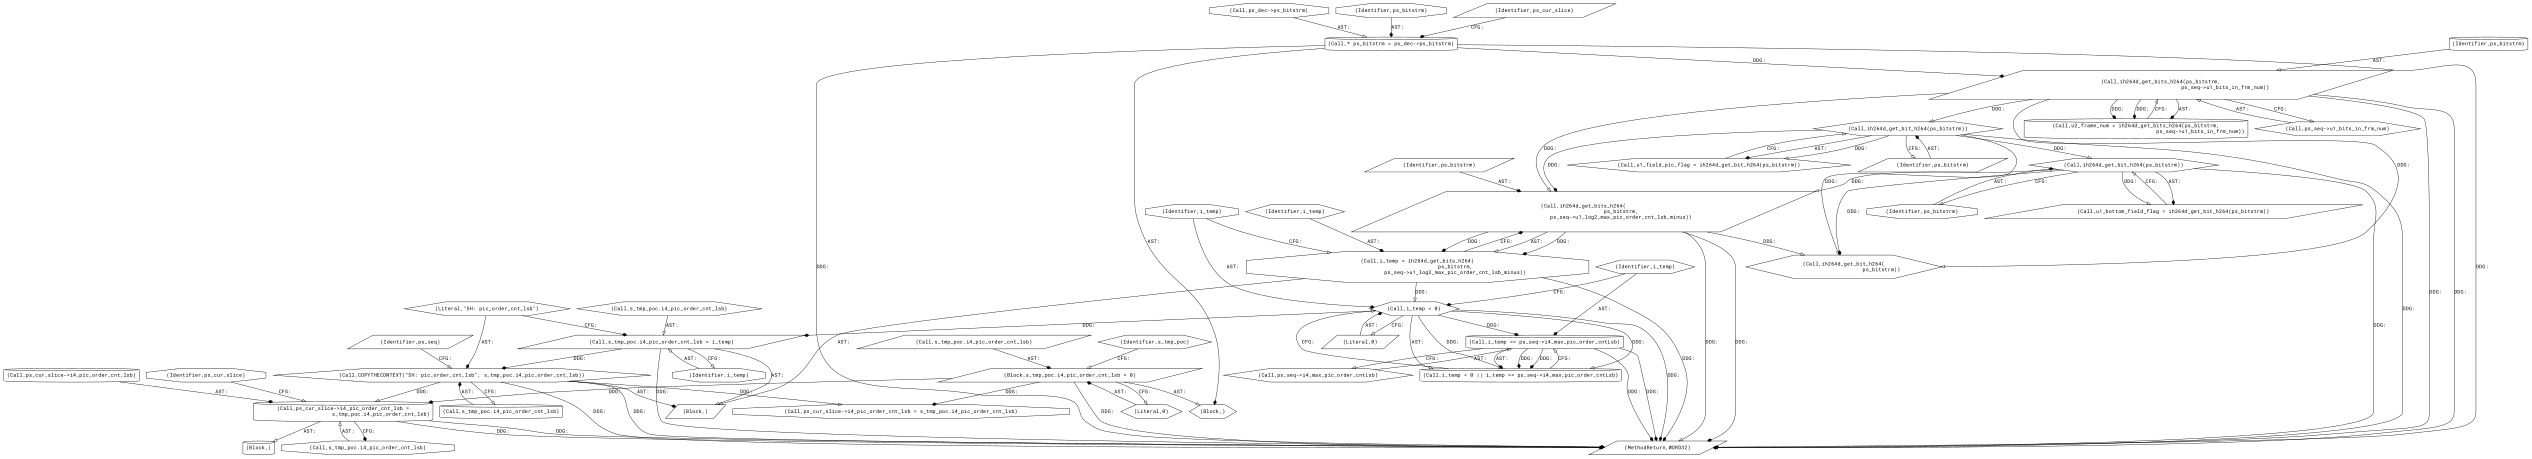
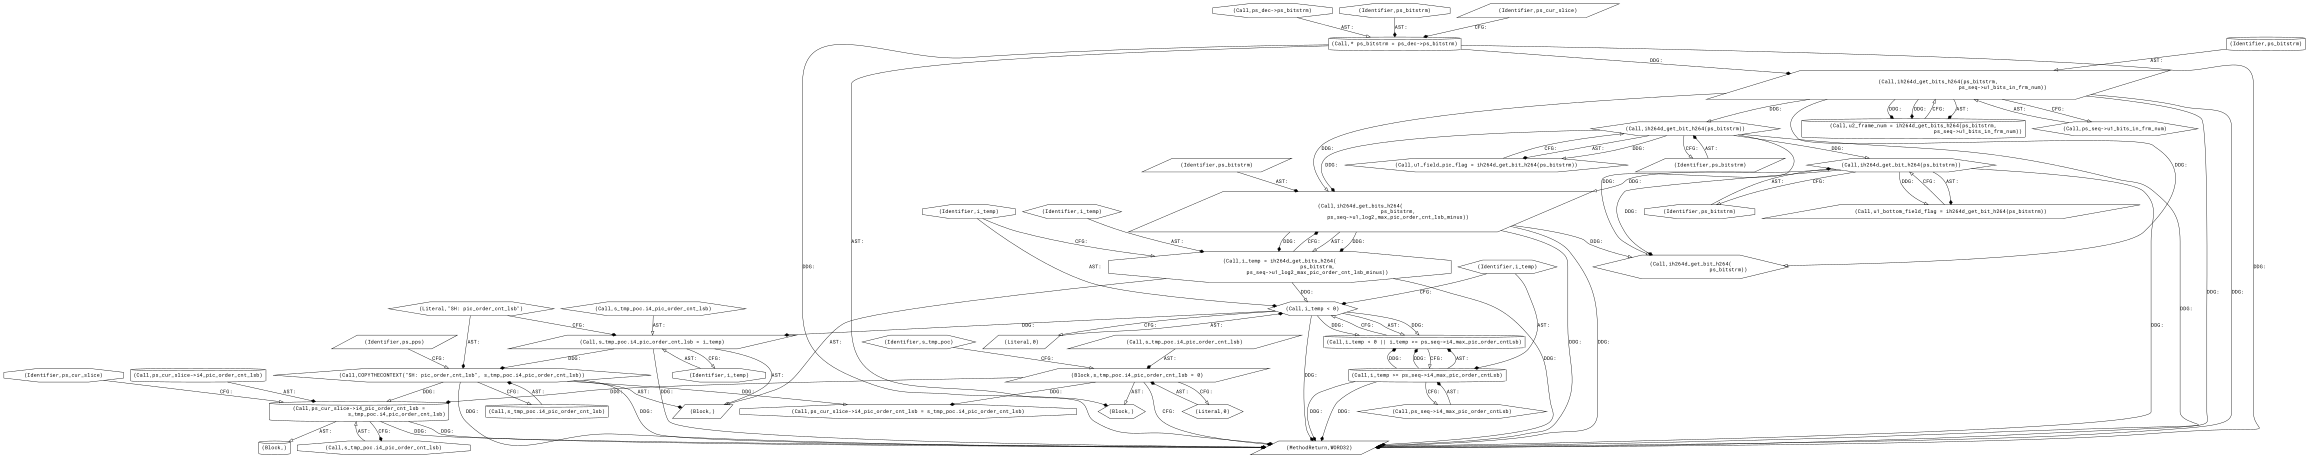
(1476, 325) -> none
(410, 342) -> (395, 342)
(1441, 362) -> (1447, 394)
(1109, 412) -> (1171, 412)
